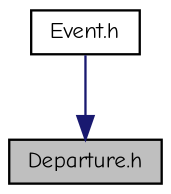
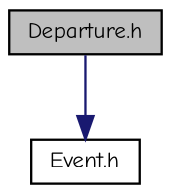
(85, 85) -> (85, 85)
